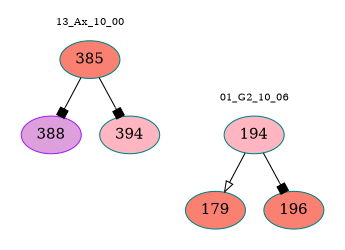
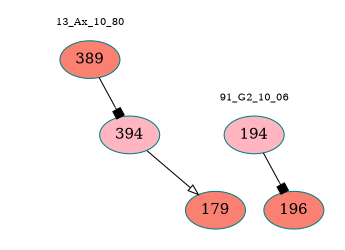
(90, 22) -> (90, 22)
(90, 60) -> (90, 60)
(255, 98) -> (255, 98)
(51, 135) -> none
(237, 168) -> (169, 169)
